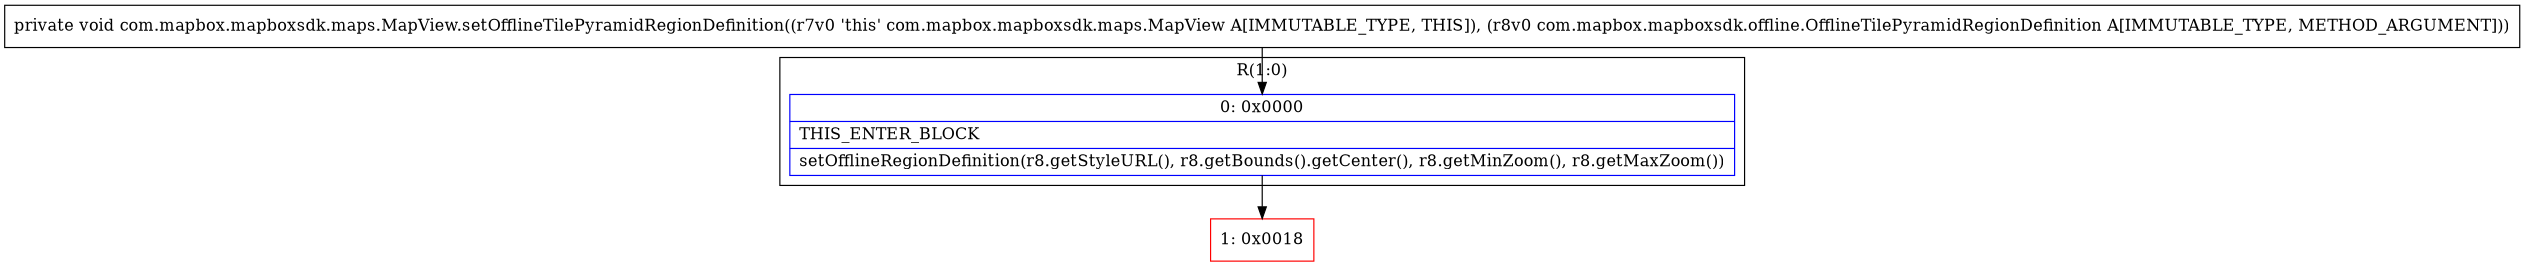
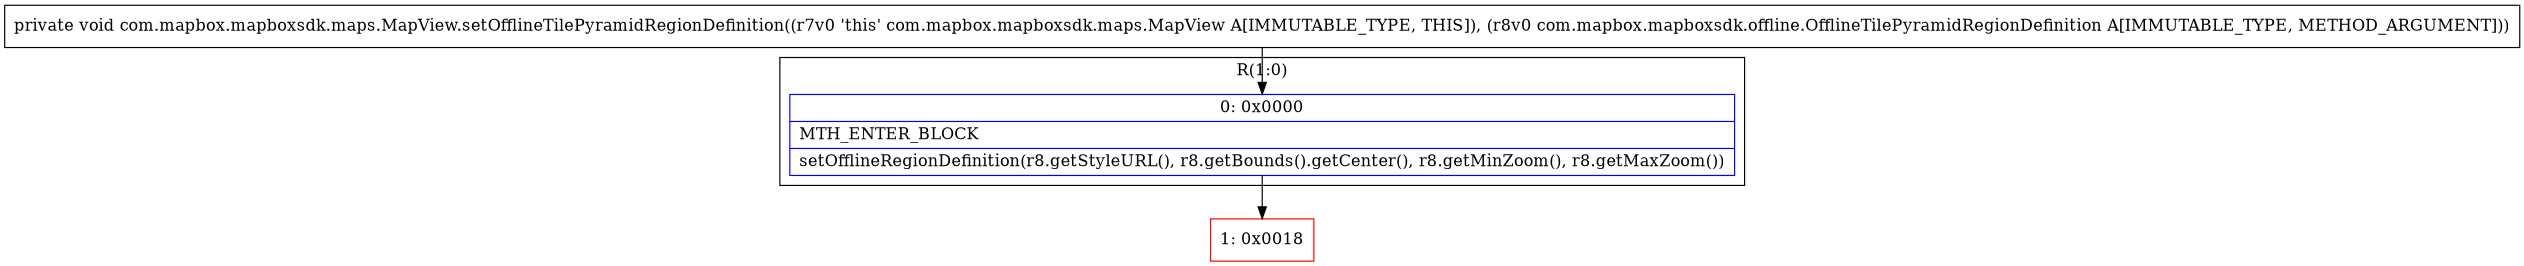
(890, 134) -> (890, 134)
